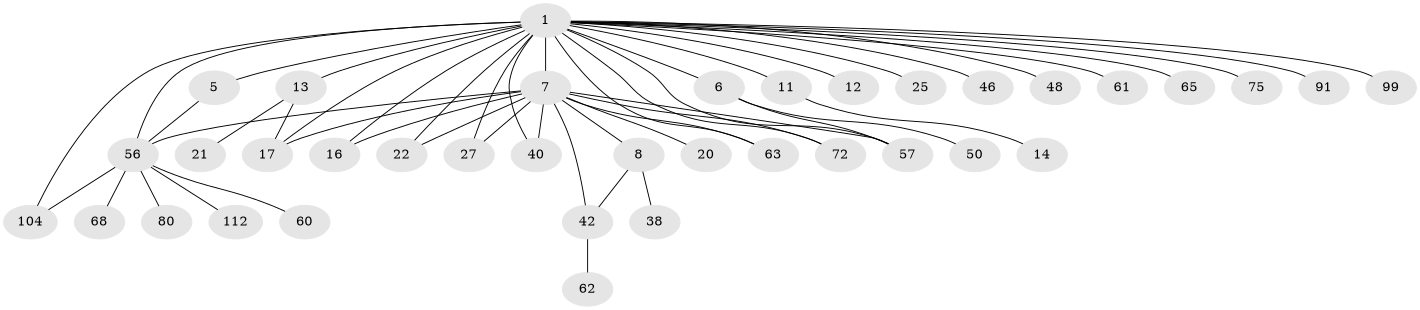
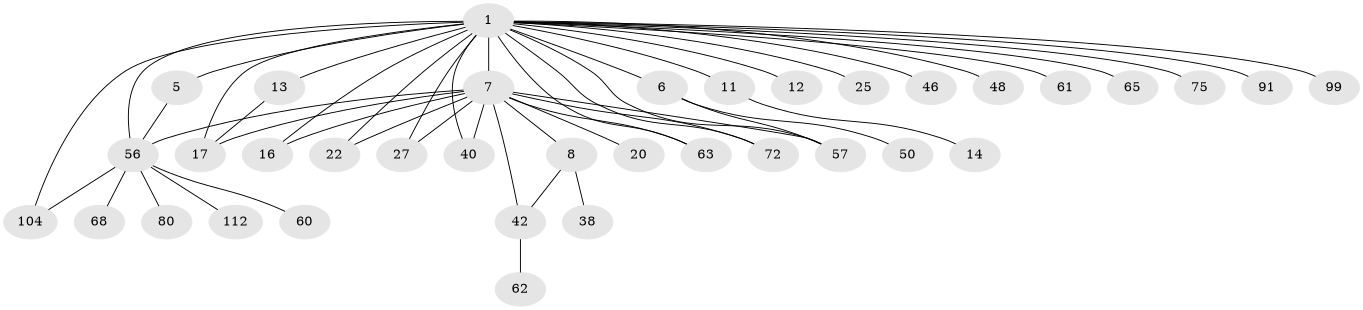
(200, 155) -> none
